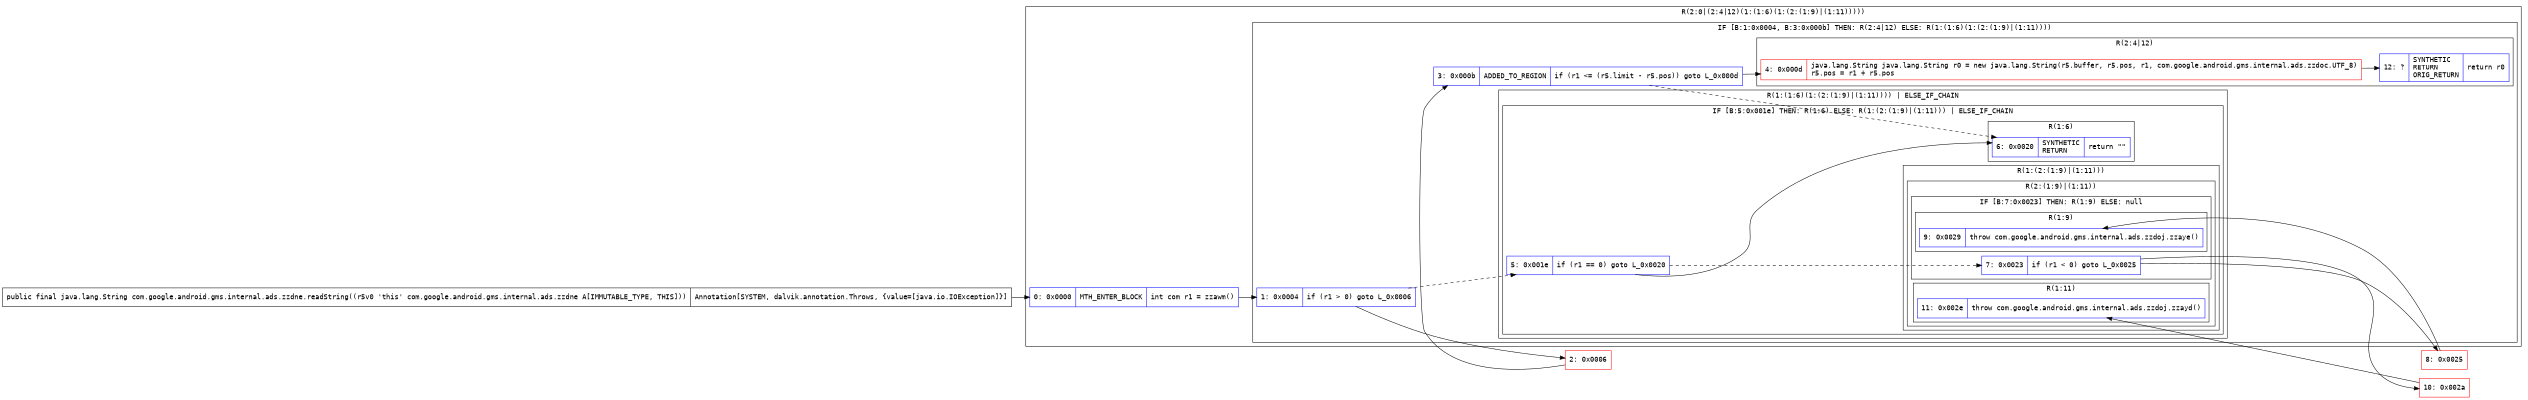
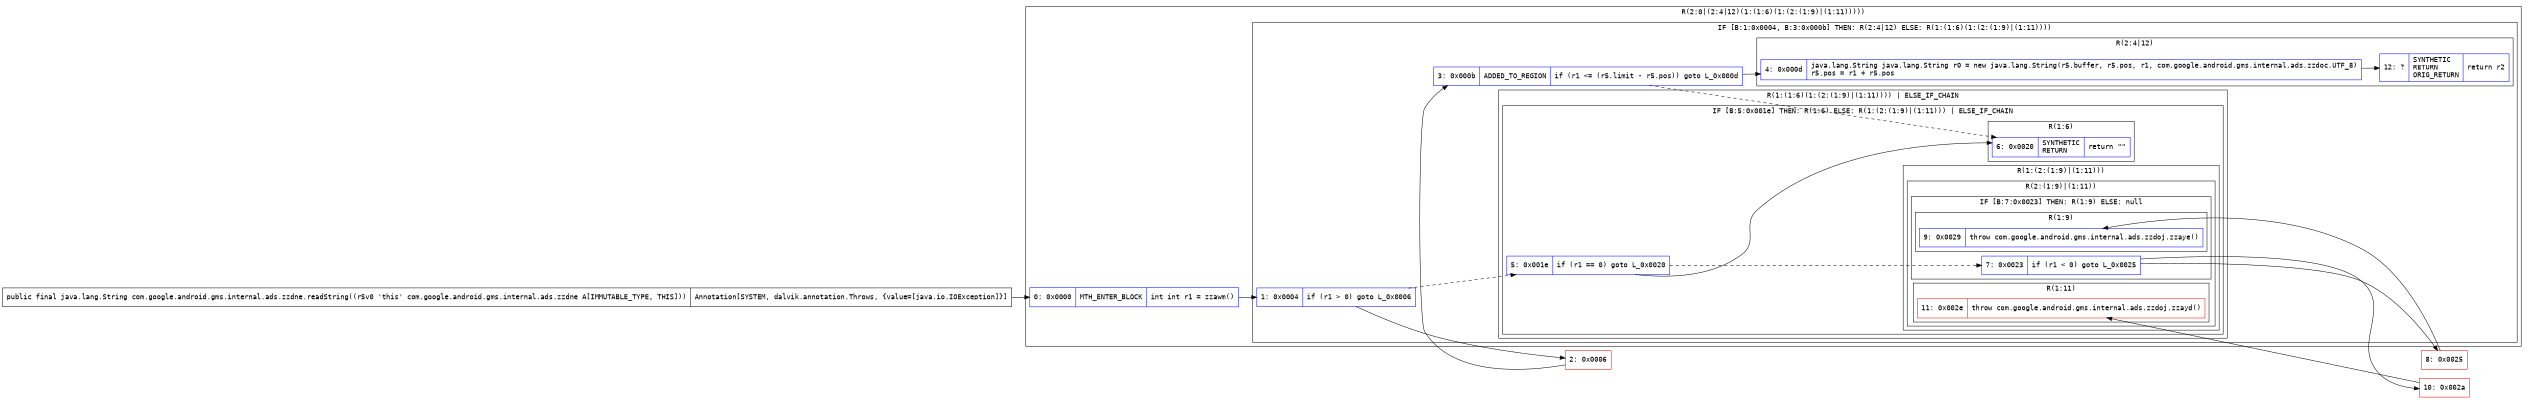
(2486, 67) -> (2486, 67)
(2061, 70) -> (2061, 70)
(1193, 297) -> (1193, 297)
(2061, 308) -> (2061, 308)
